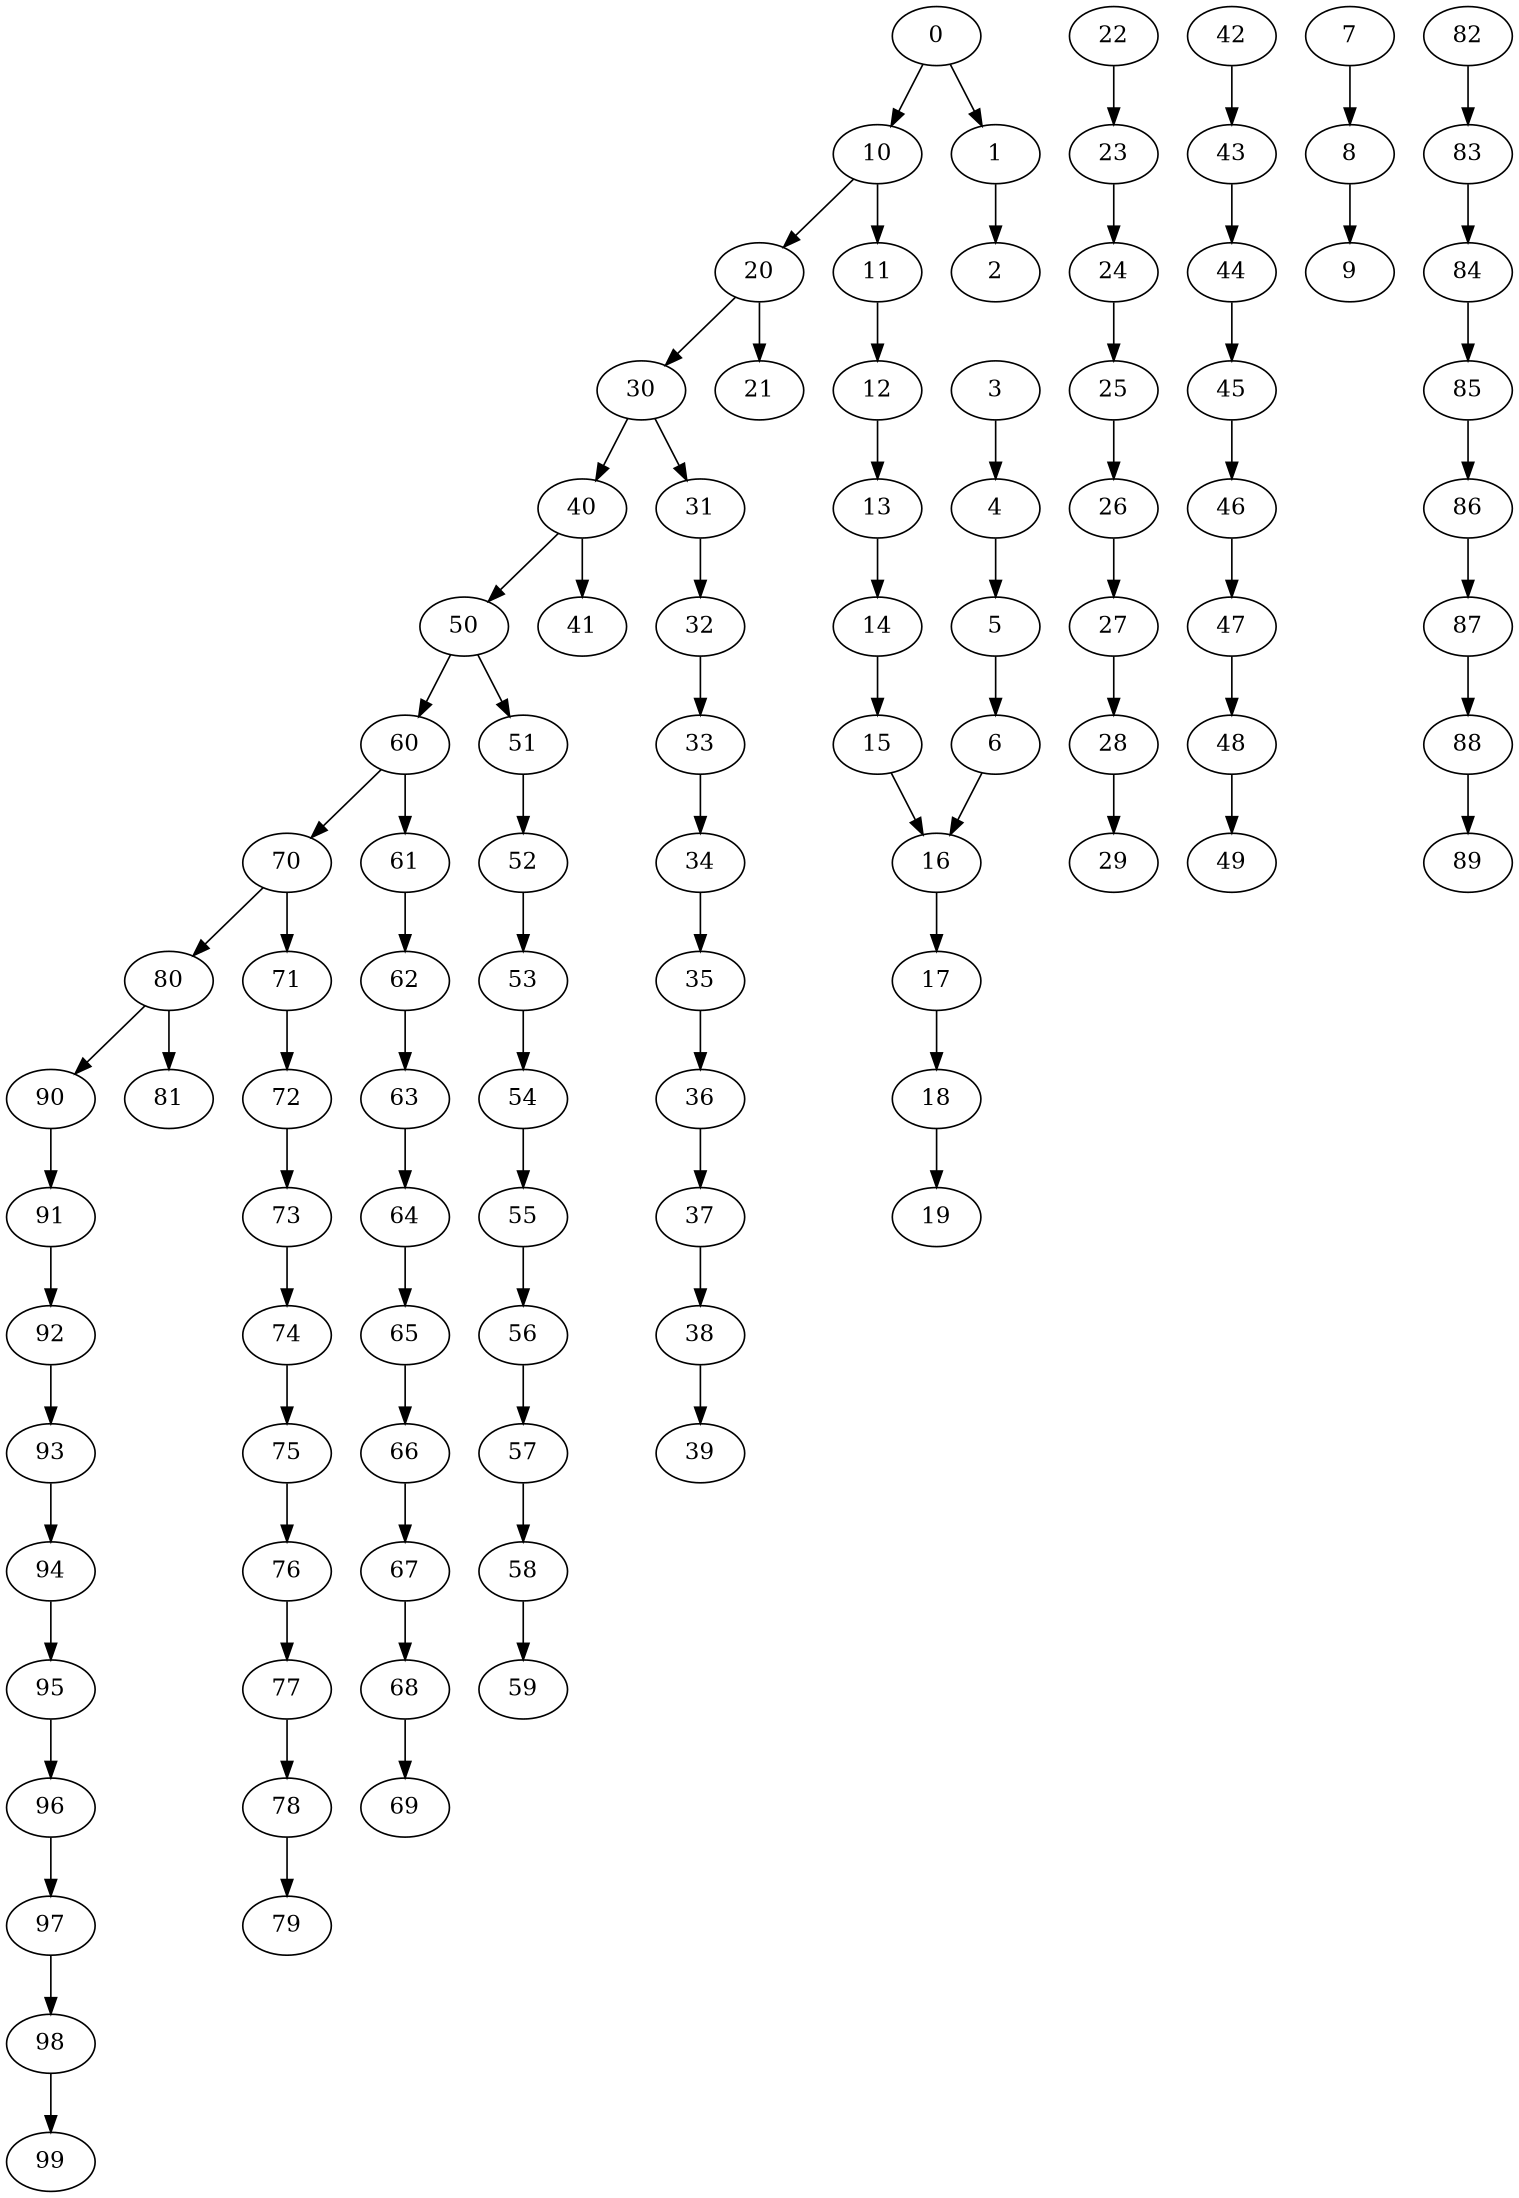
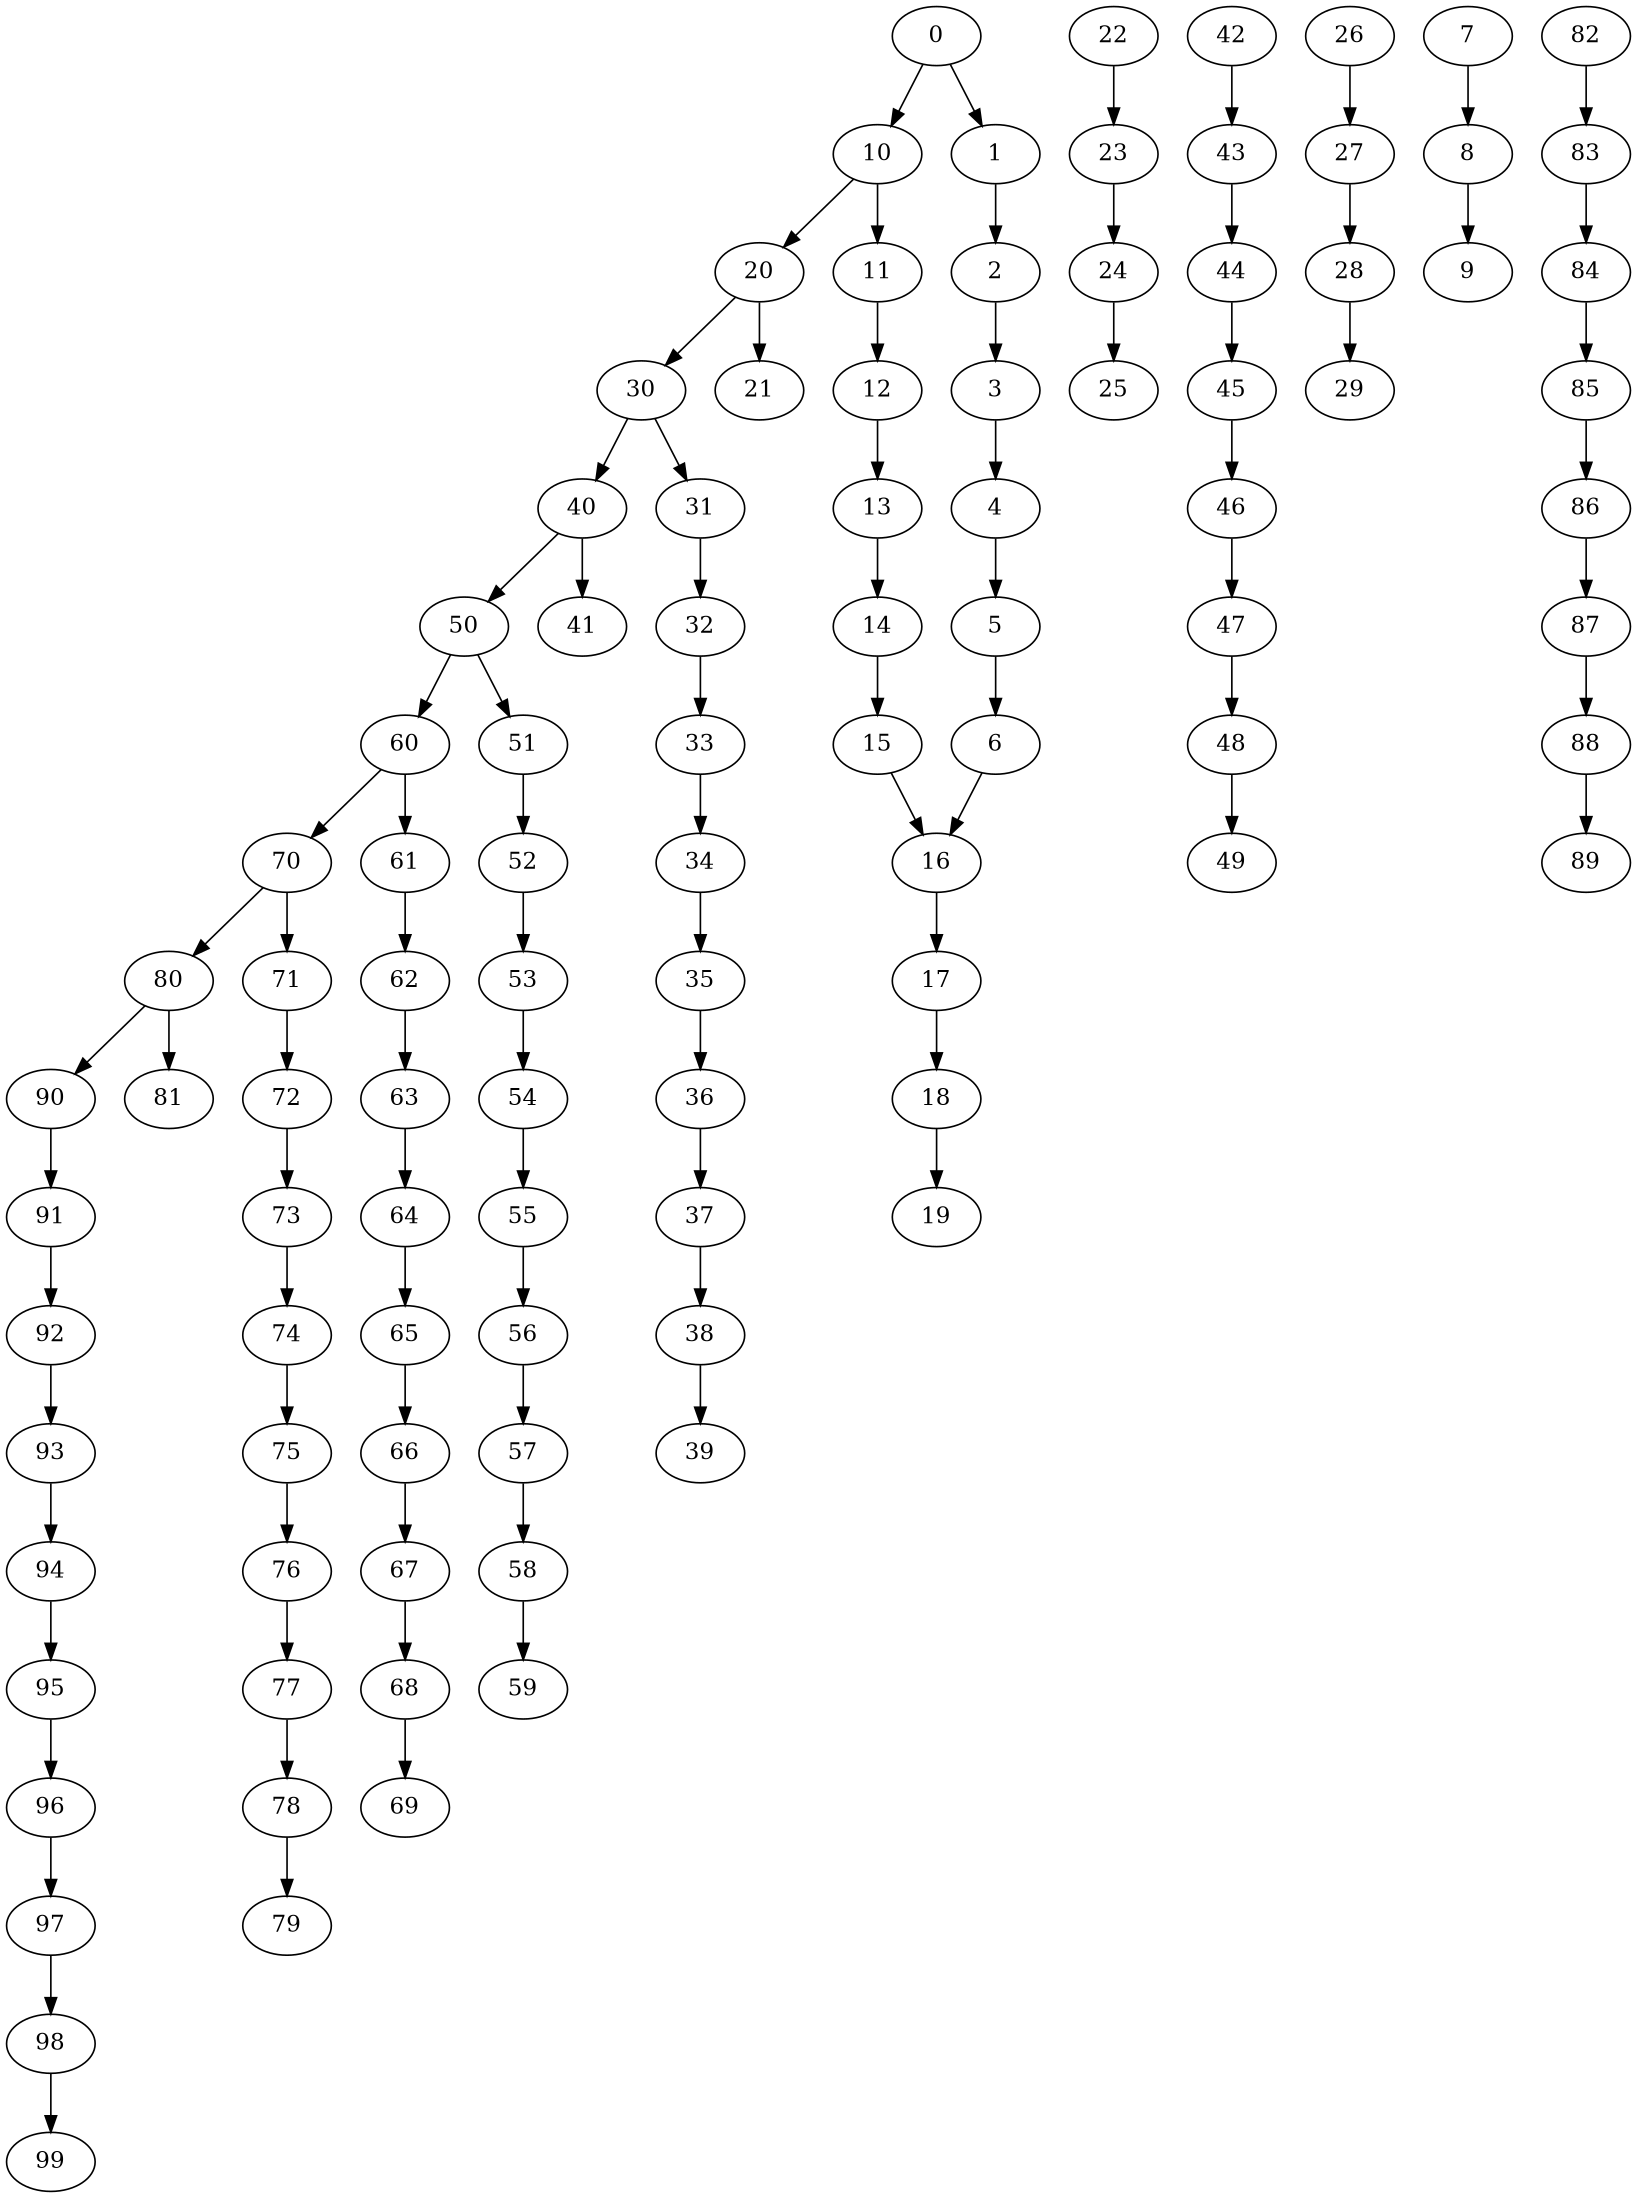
none -> (996, 323)
(1114, 441) -> none
